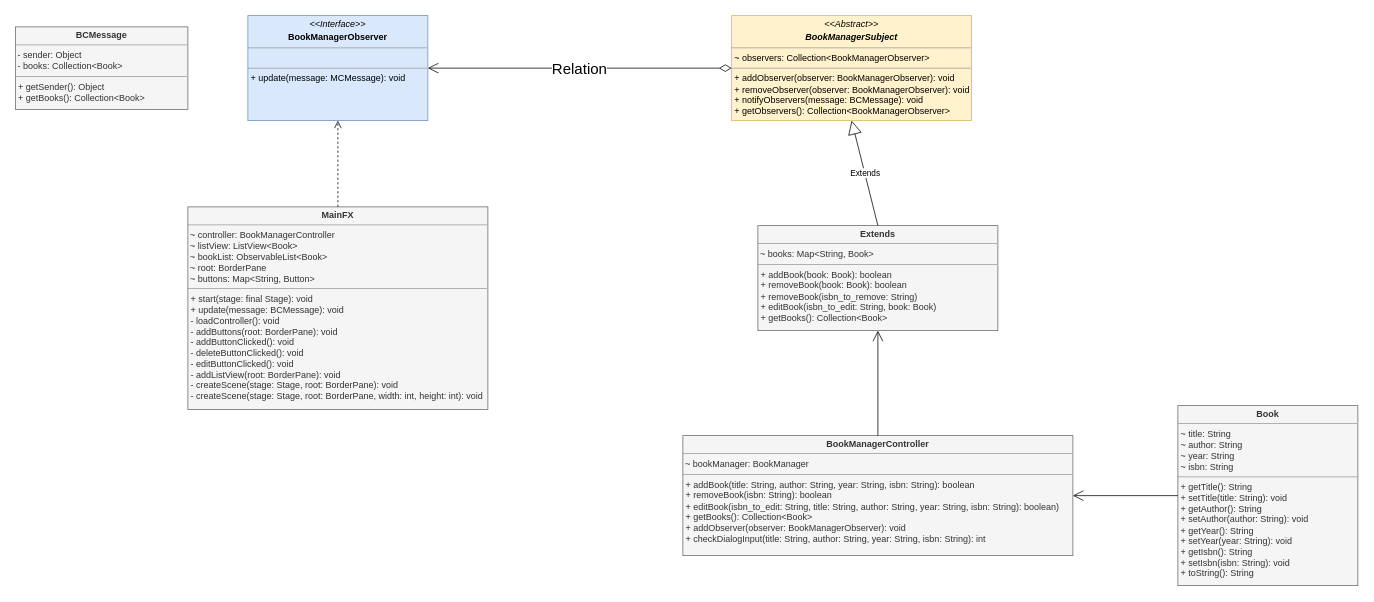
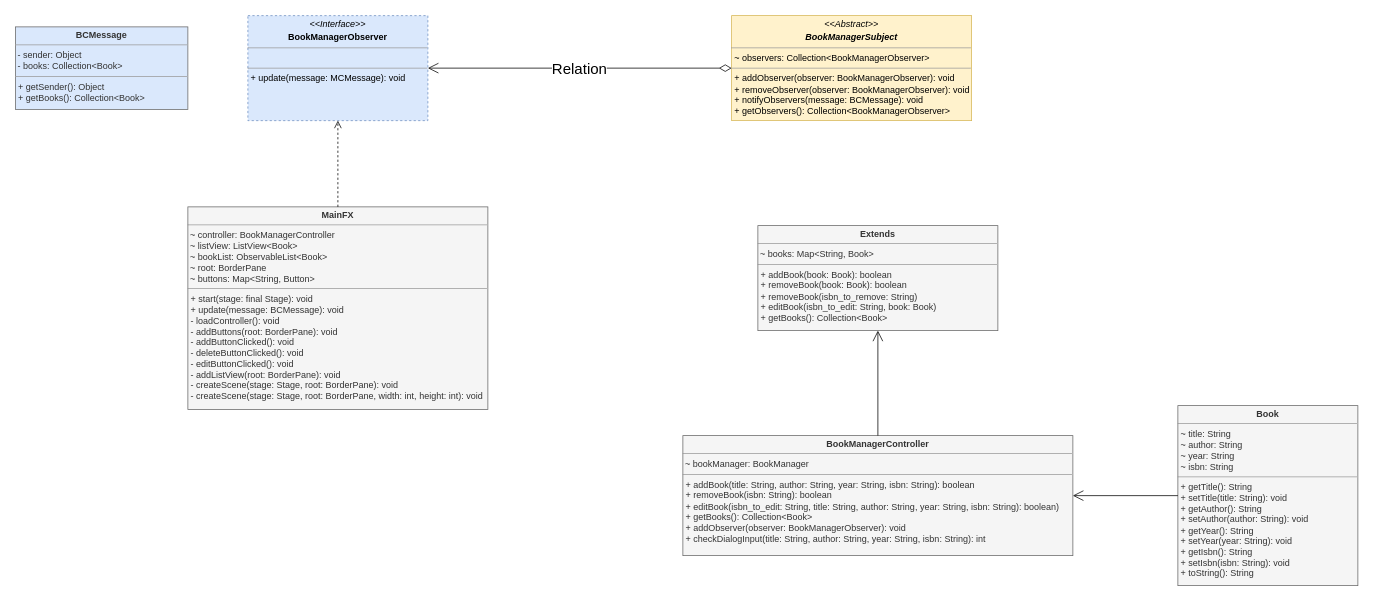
(102, 68) -> (102, 68)
(338, 68) -> (338, 68)
(866, 179) -> none
